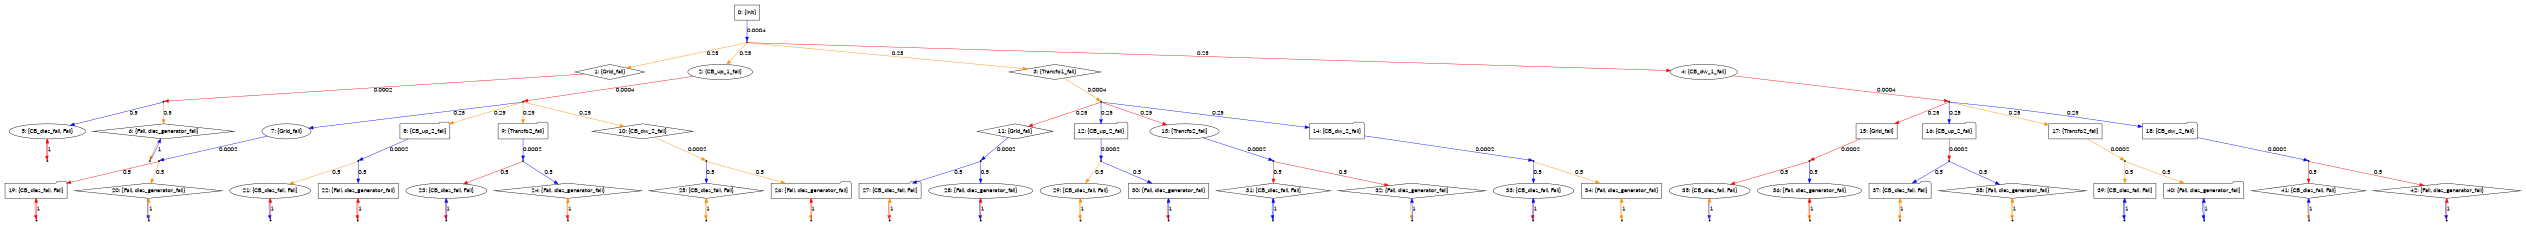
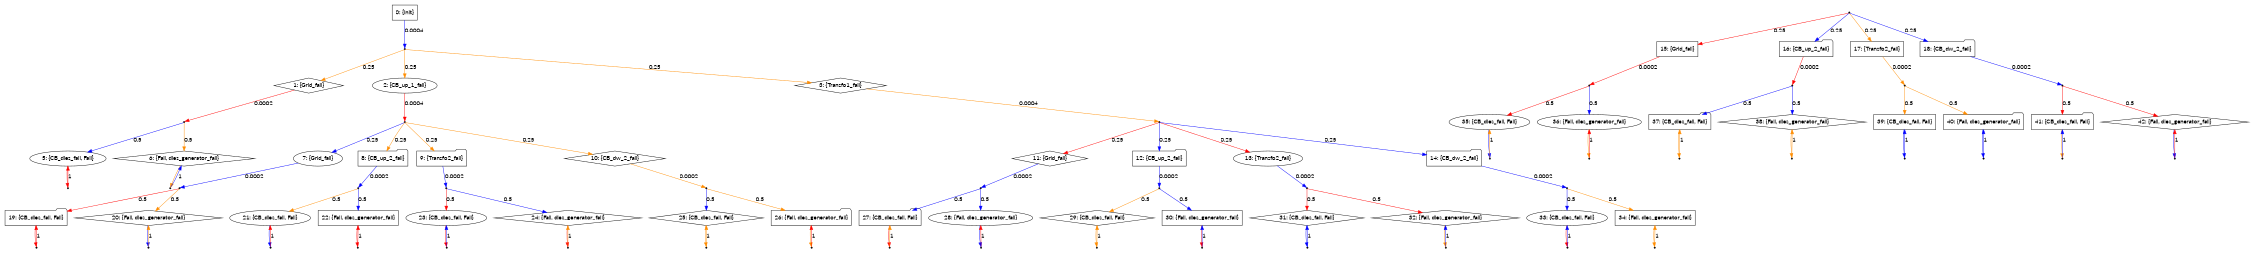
(1704, 72) -> none
(1080, 191) -> (1097, 218)
(2309, 191) -> (2062, 122)
